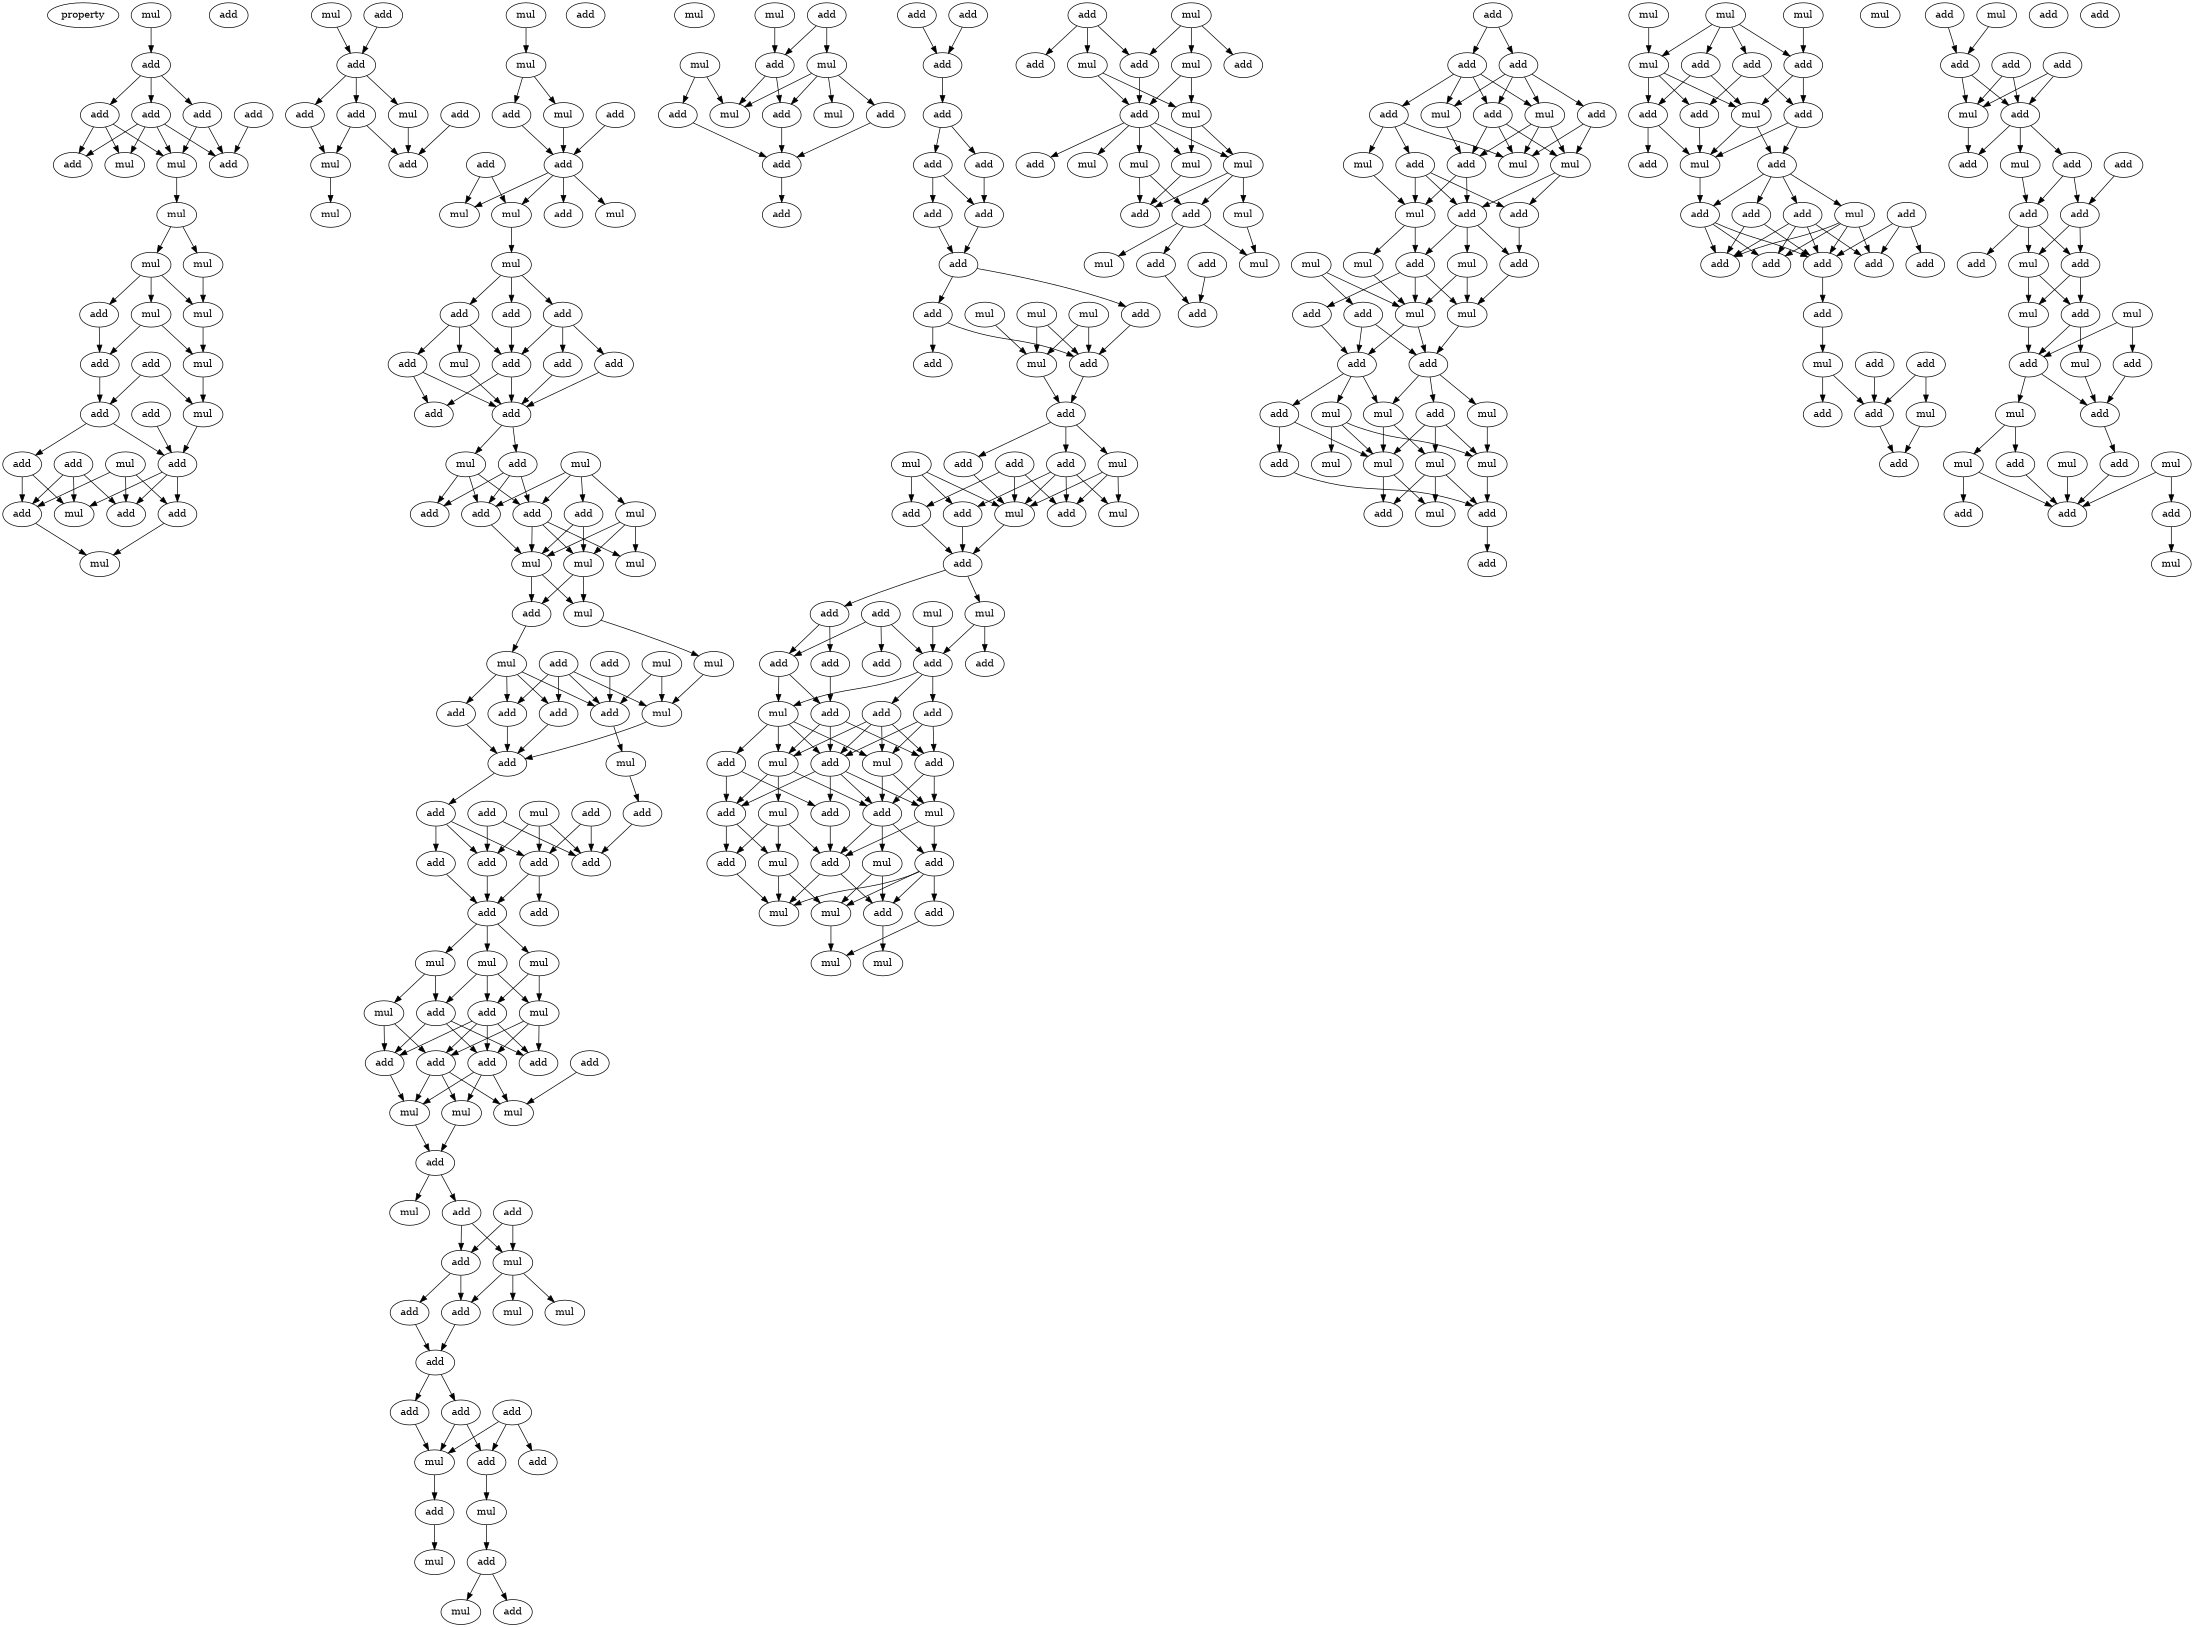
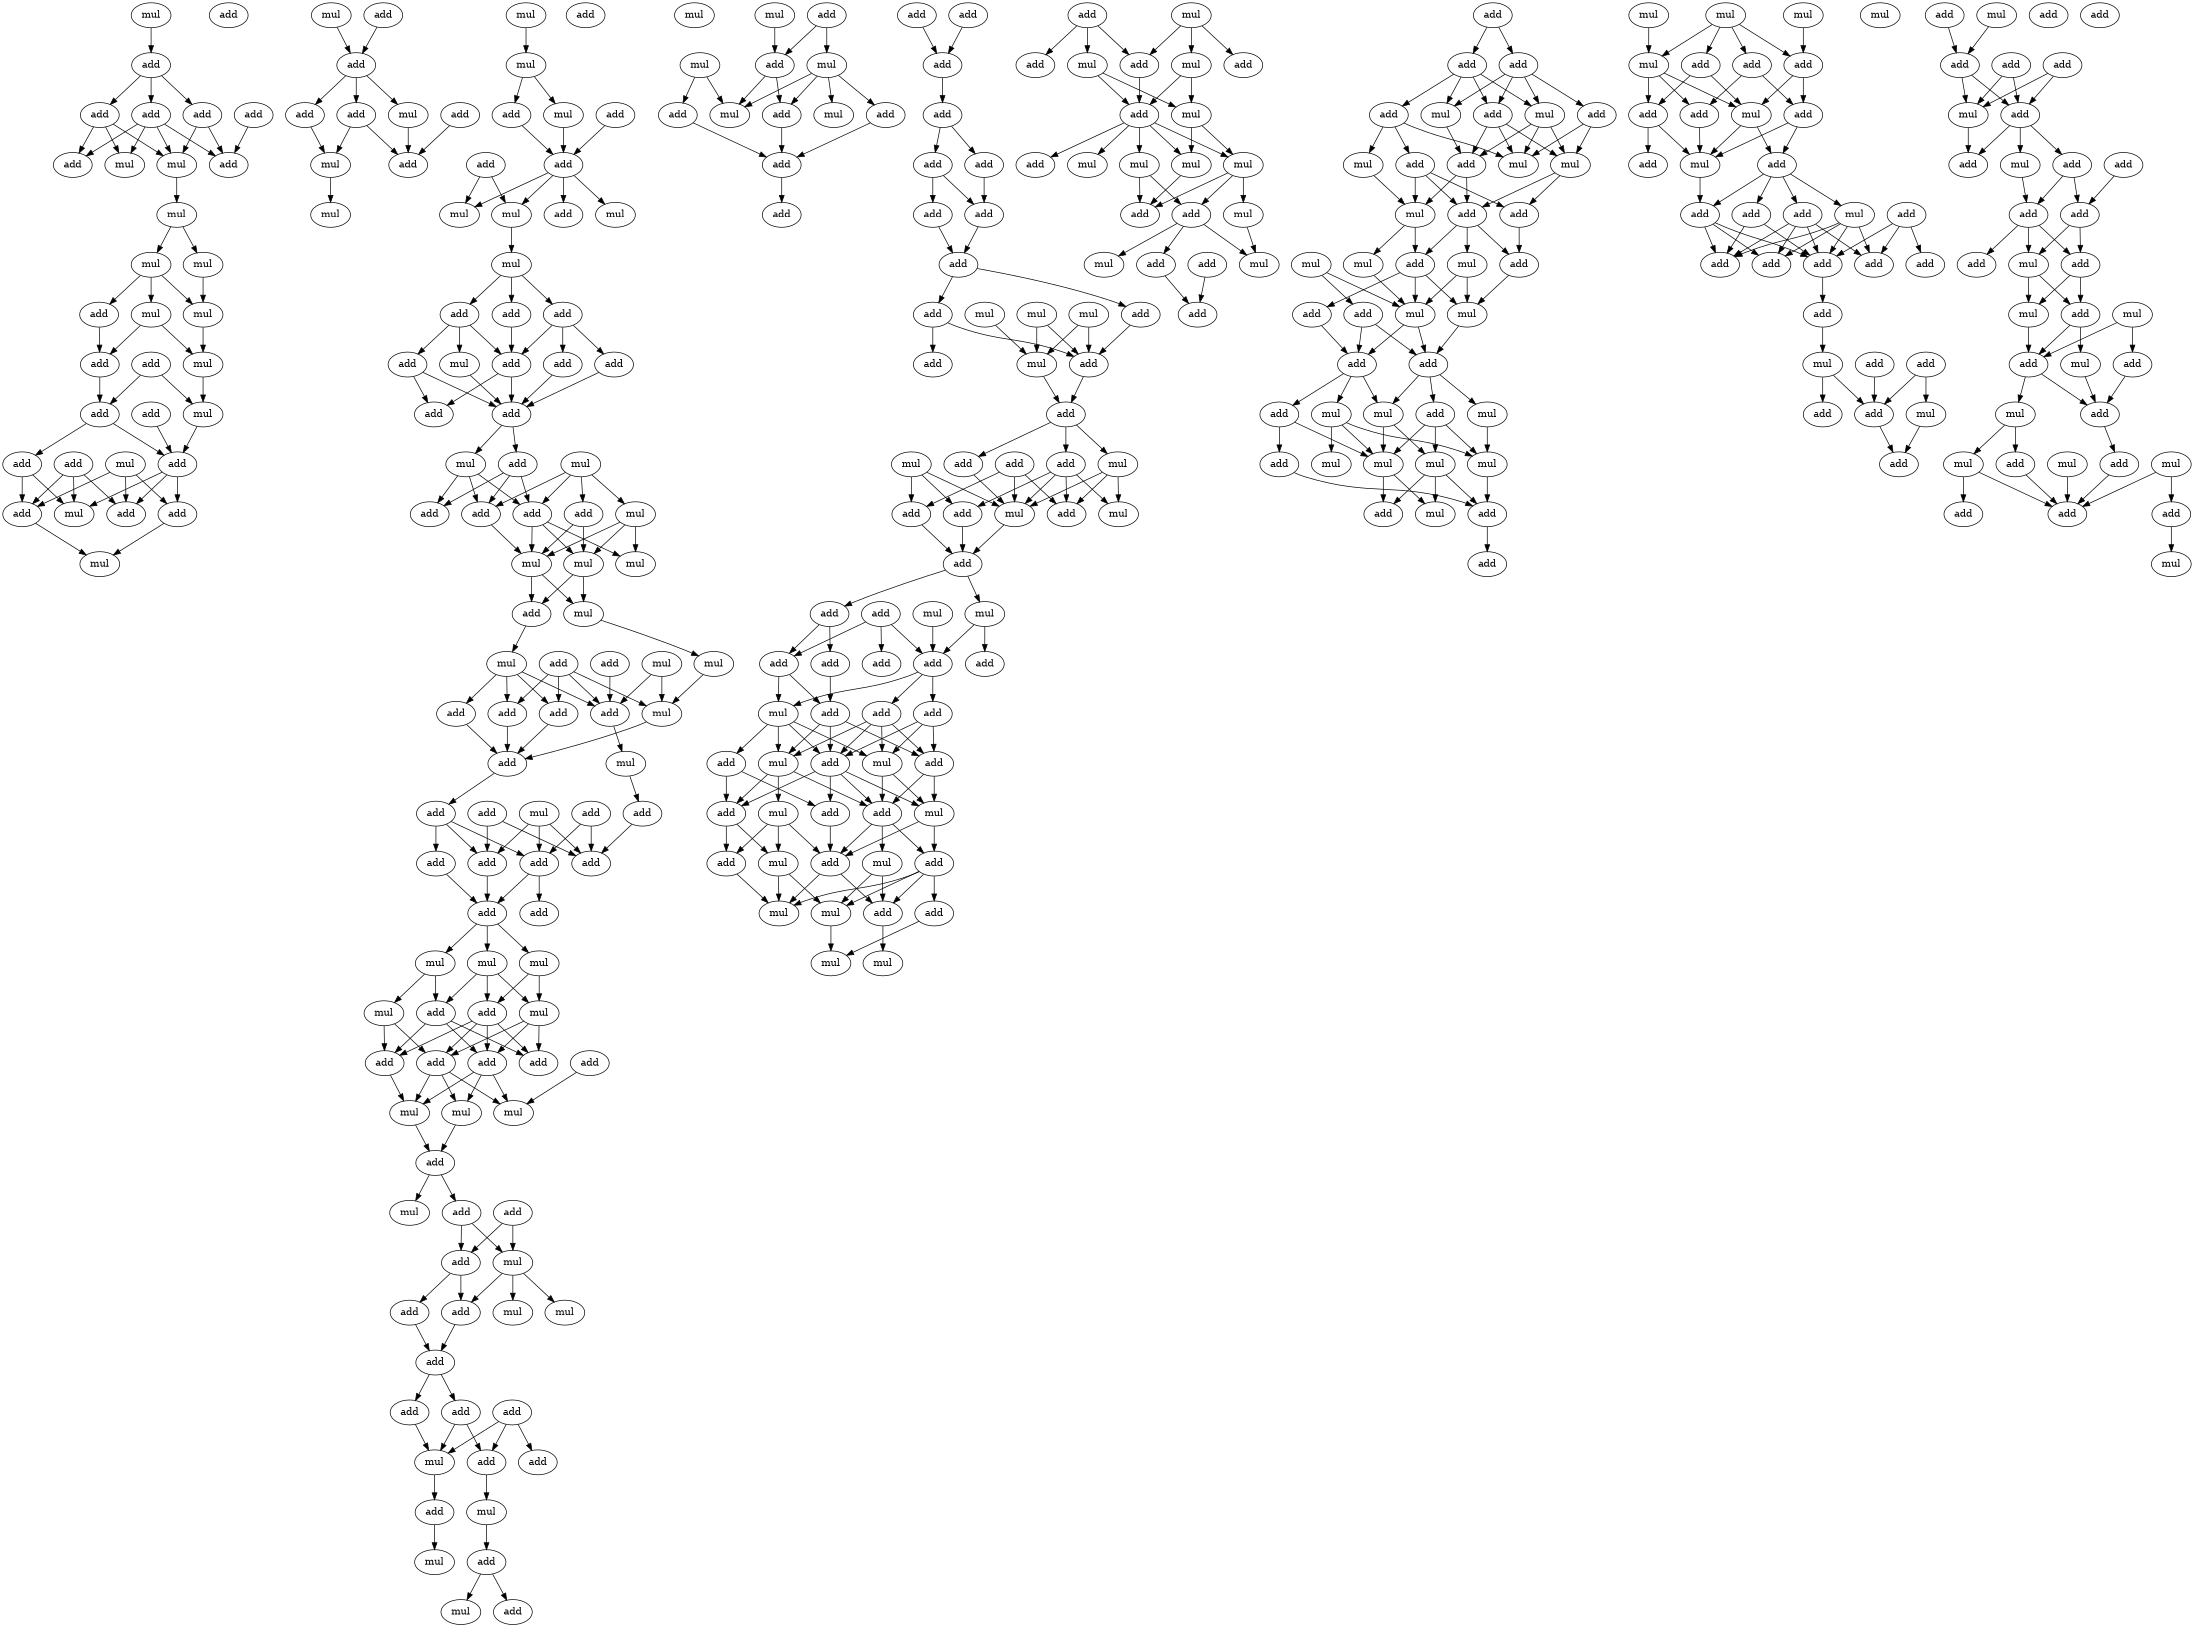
(83, 15) -> none
